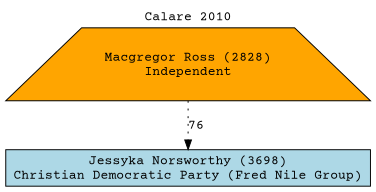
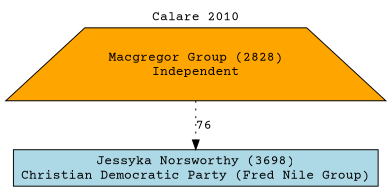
(188, 64) -> (196, 64)
